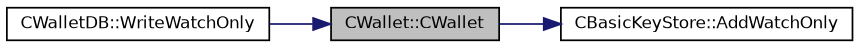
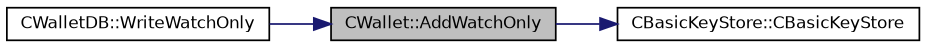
(415, 24) -> (443, 24)
(707, 24) -> (768, 24)
